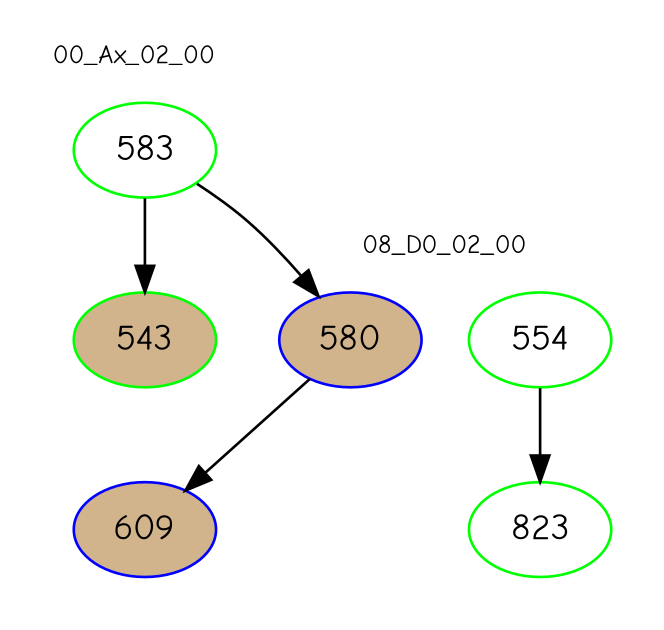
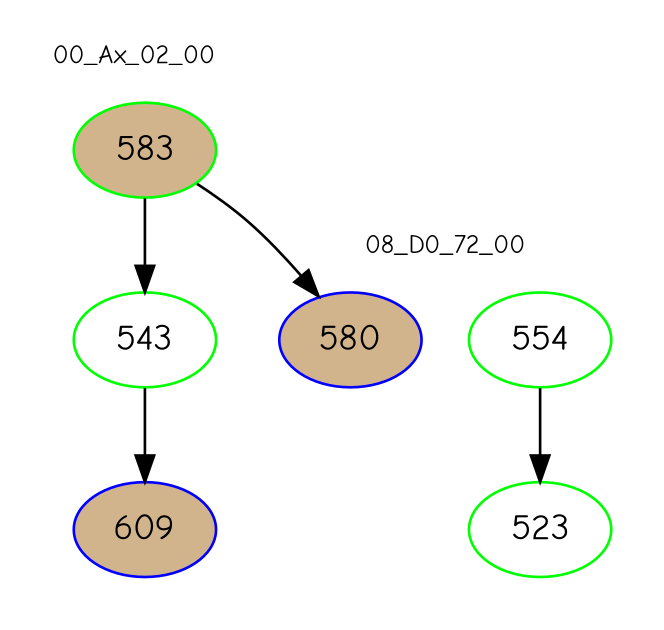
(145, 150) -> (145, 150)
(445, 246) -> (445, 246)
(145, 340) -> (145, 340)
(276, 409) -> (145, 422)
(540, 530) -> (540, 530)
